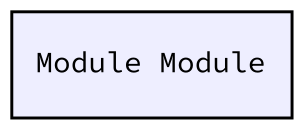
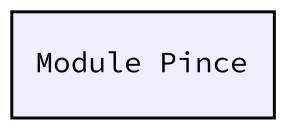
(152, 65) -> (143, 65)
